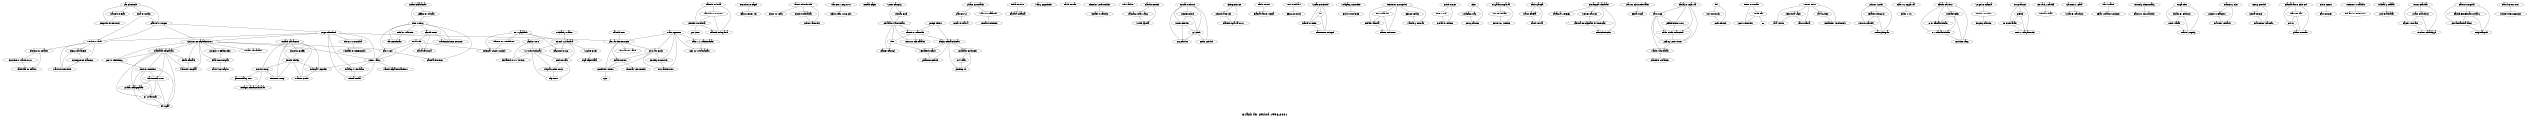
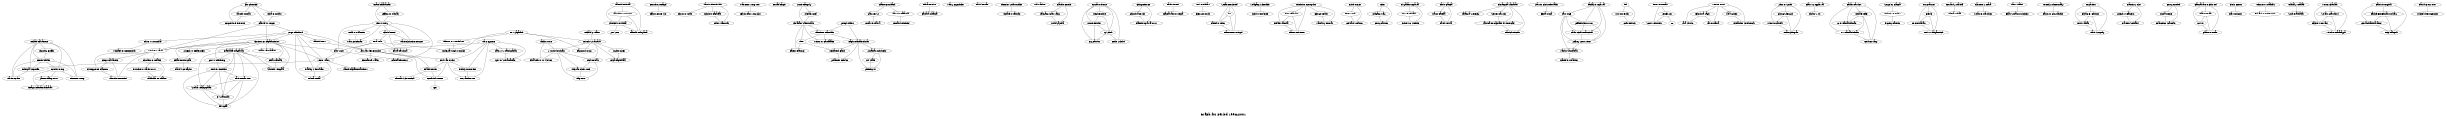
(1758, 14) -> (1667, 14)
(1876, 14) -> (1785, 14)
(120, 29) -> (207, 46)
none -> (308, 37)
none -> (605, 51)
